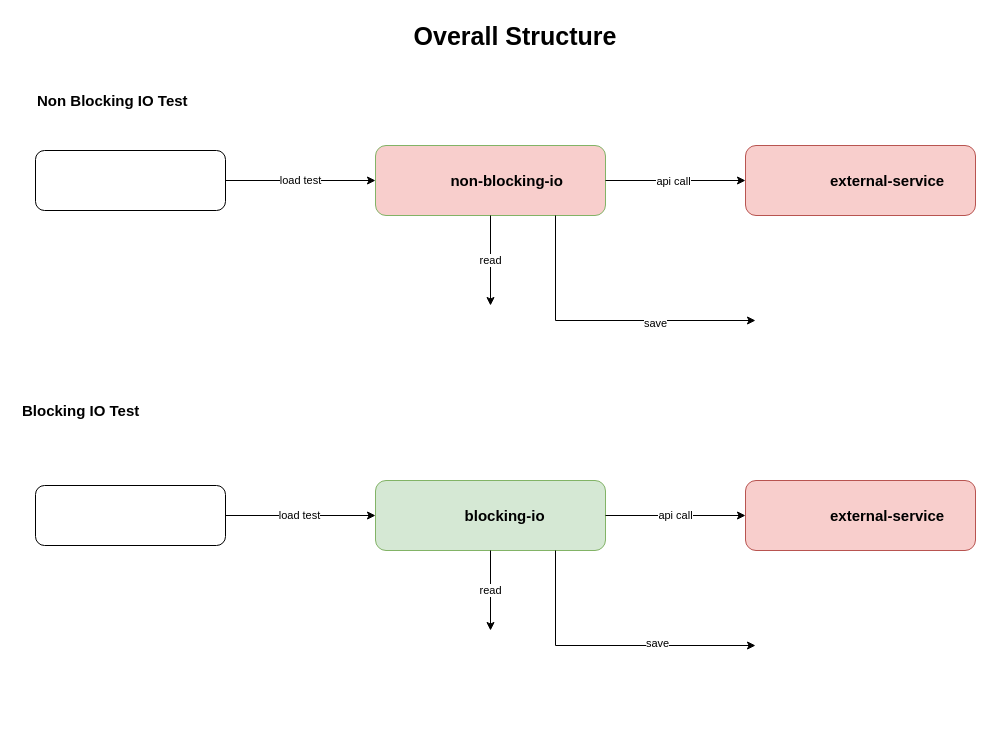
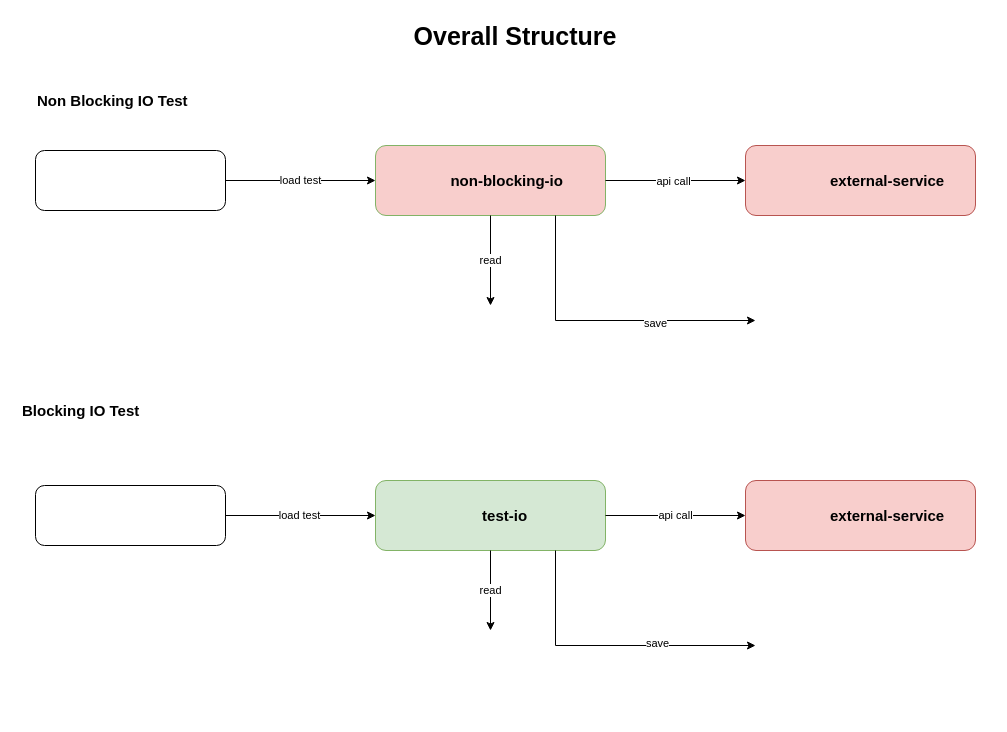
(491, 516) -> (491, 516)
